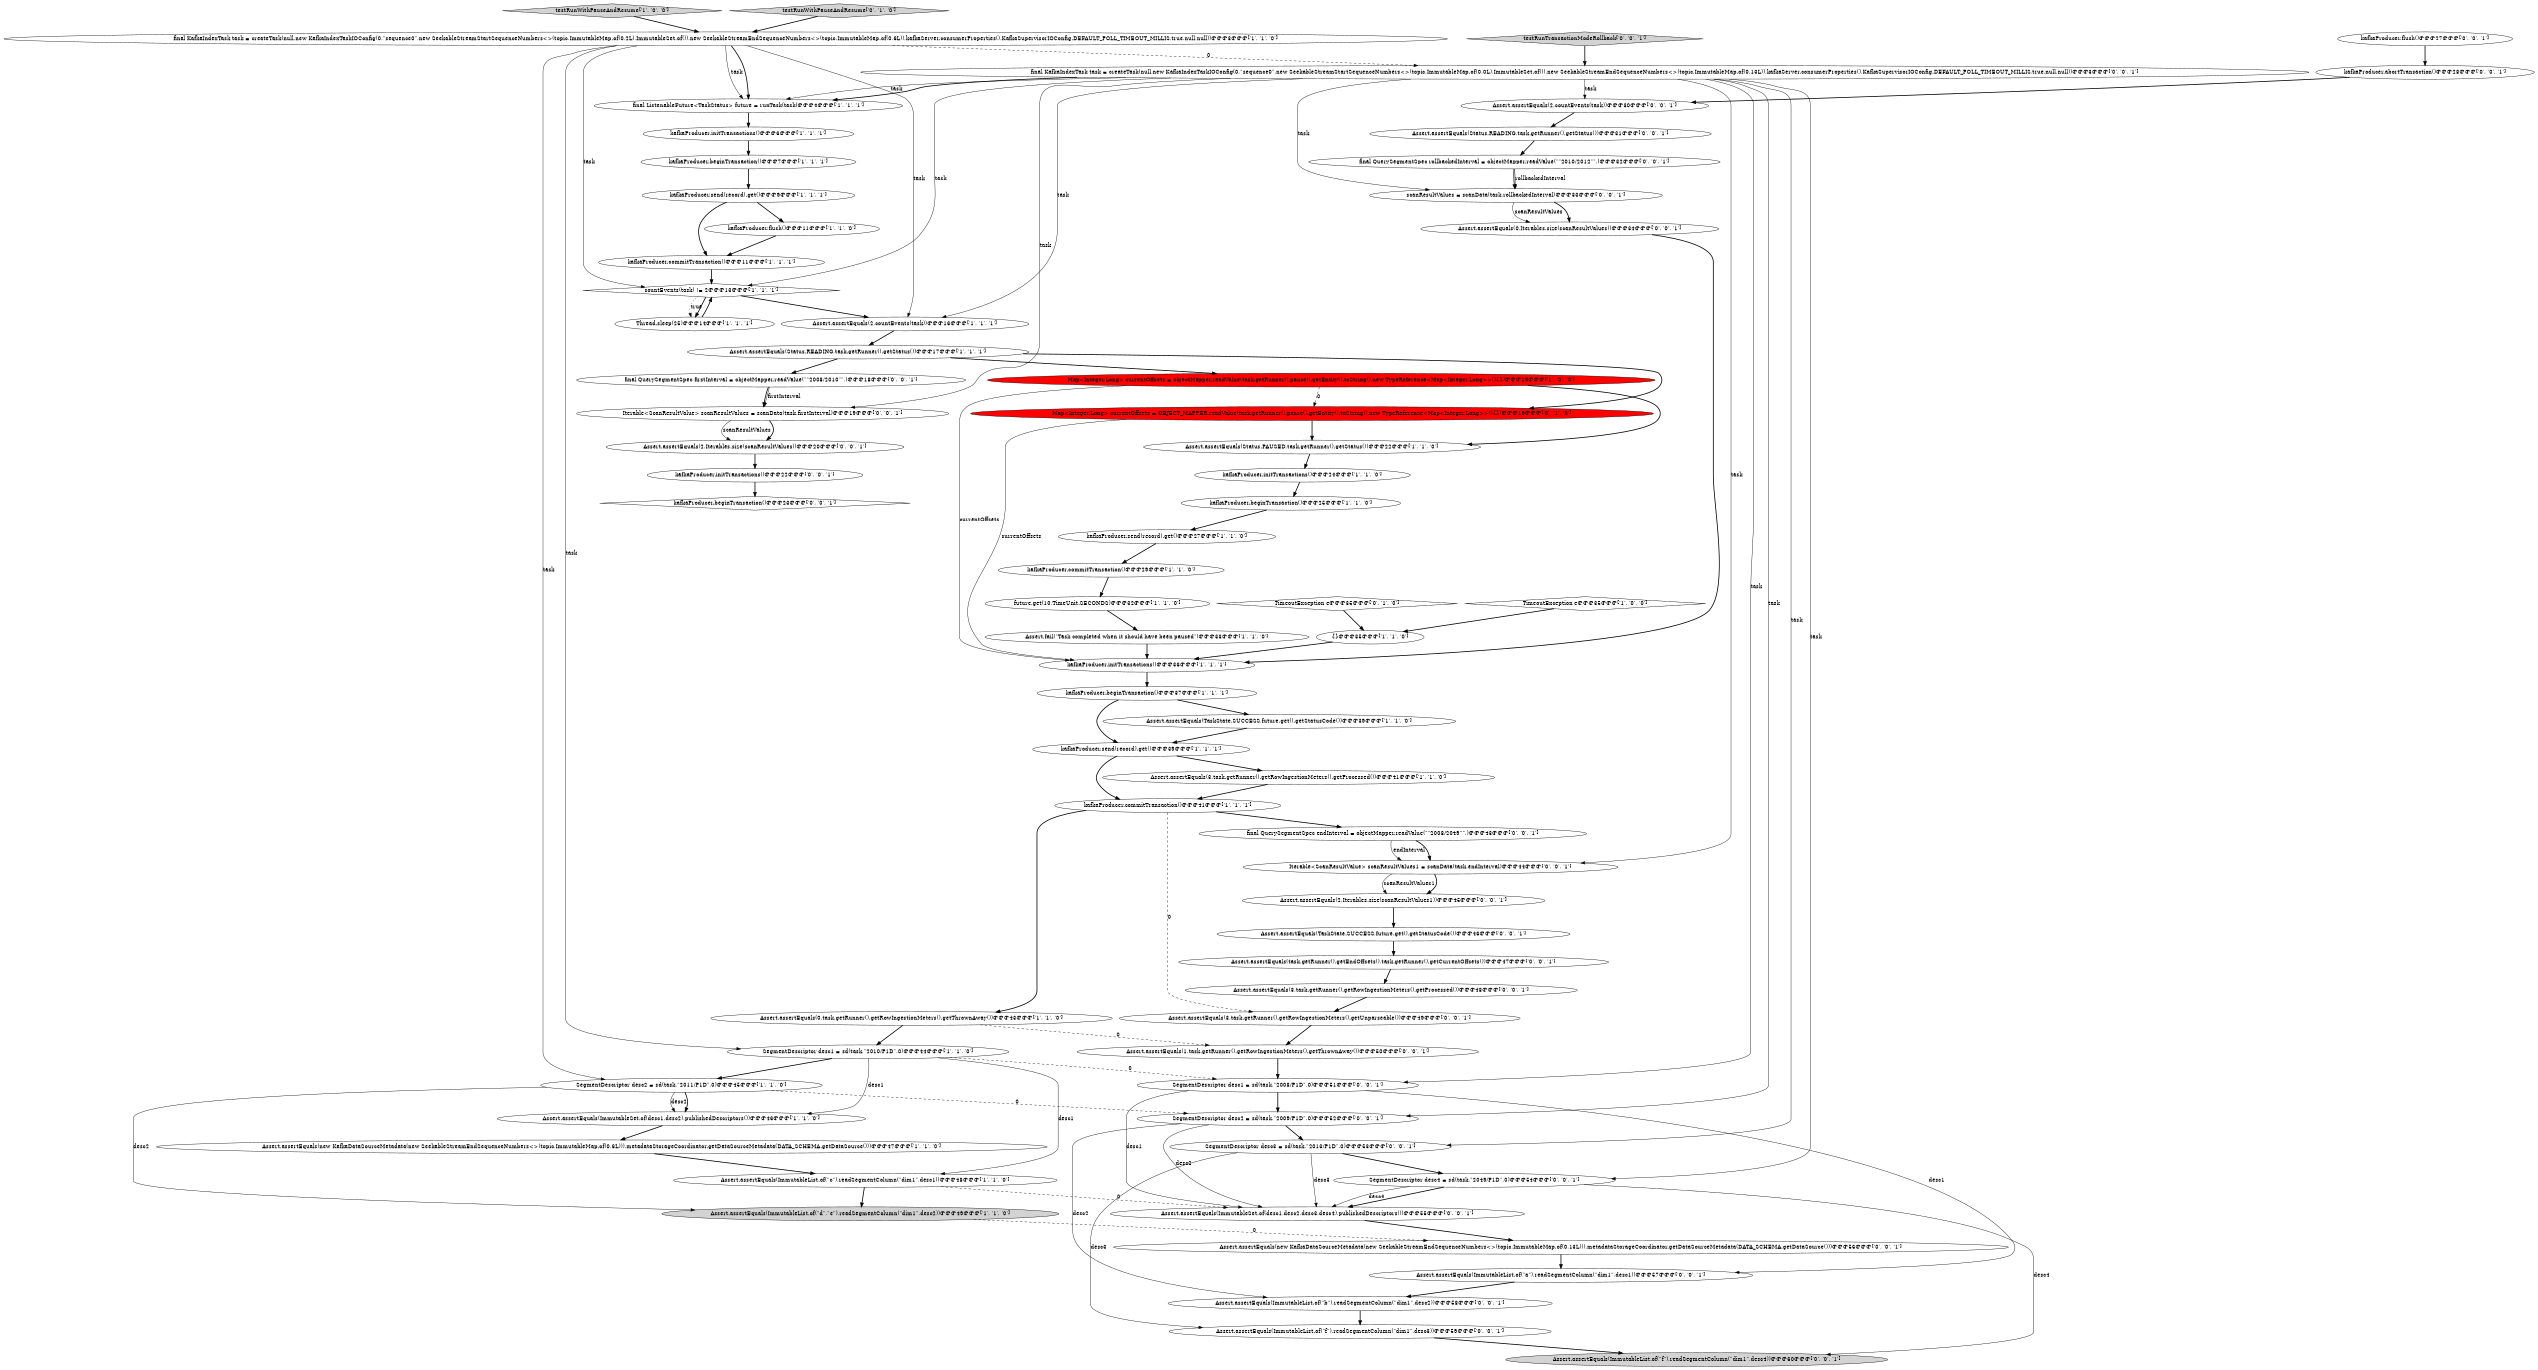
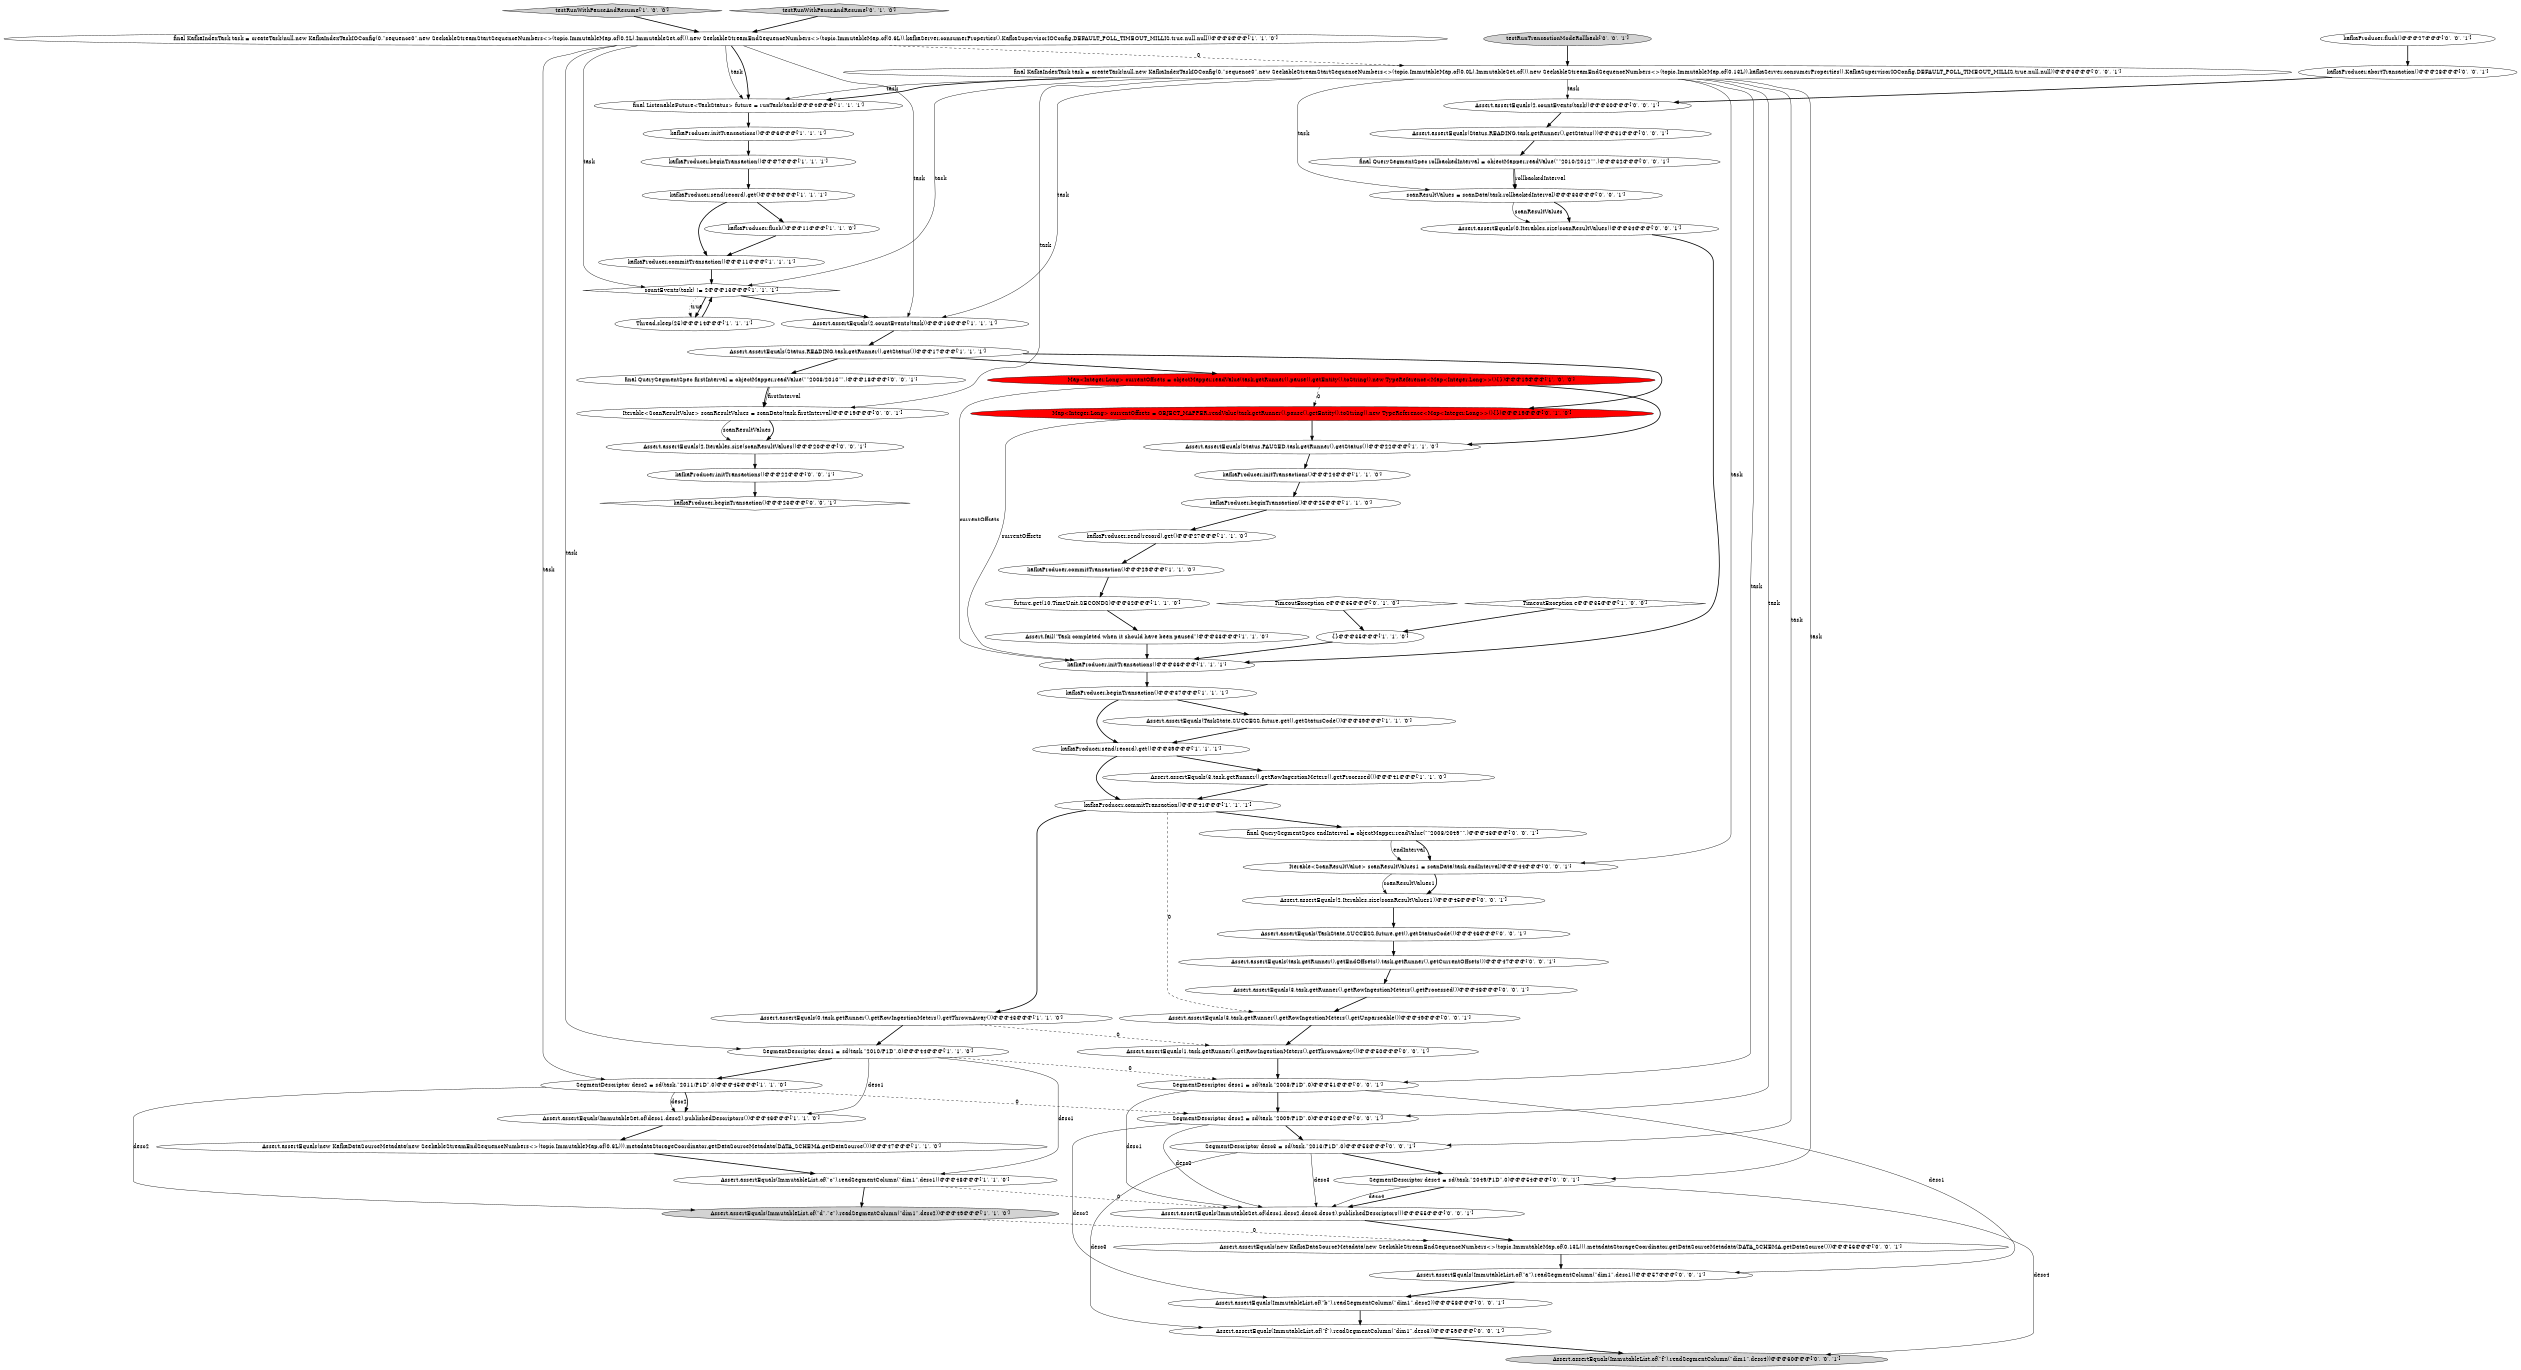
(1585, 39) -> (1568, 39)
